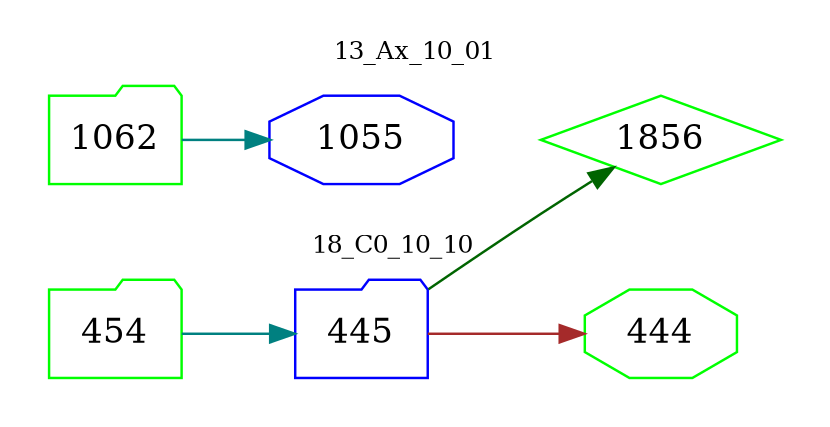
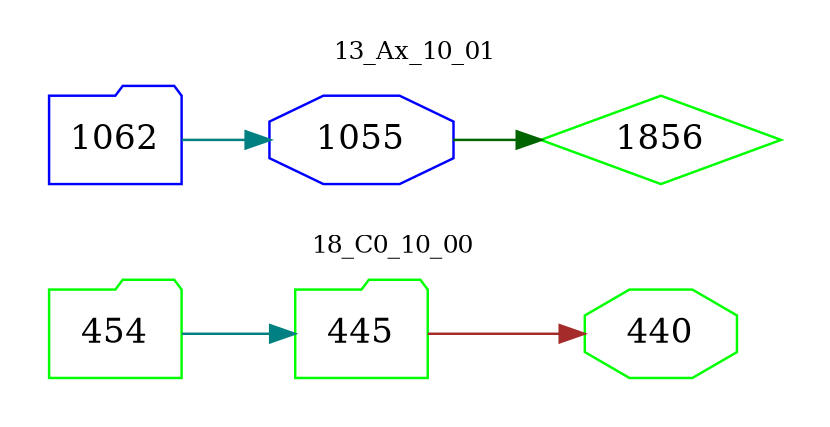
(115, 140) -> (115, 140)
(502, 240) -> (485, 140)
(393, 247) -> (393, 247)
(361, 334) -> (361, 334)
(661, 334) -> (661, 334)
